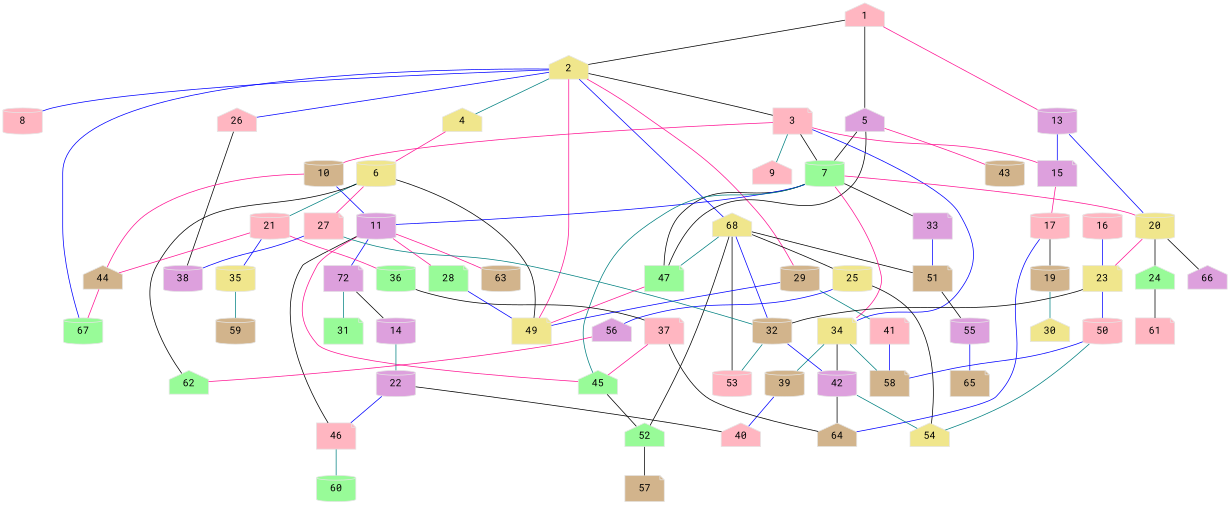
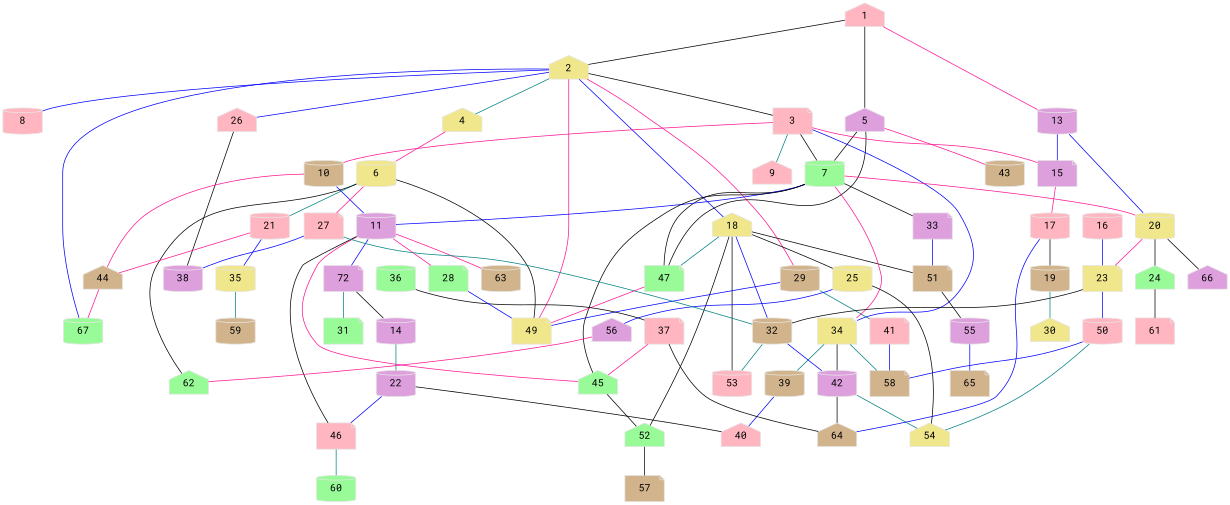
(646, 226) -> (646, 226)
(732, 226) -> (732, 226)
(340, 254) -> none
